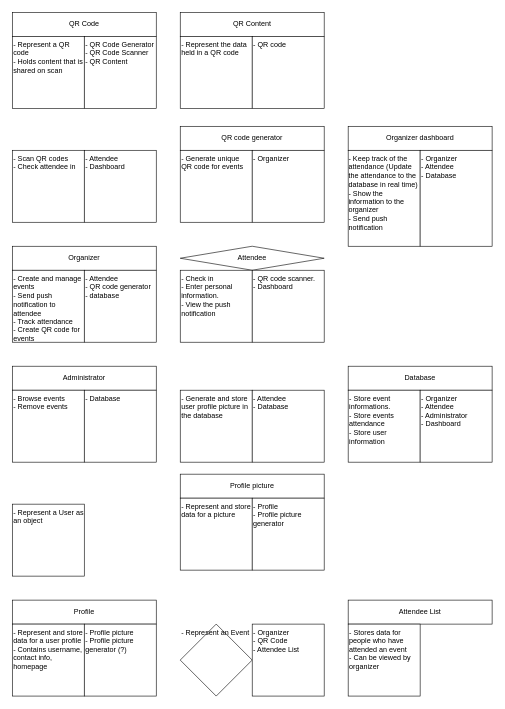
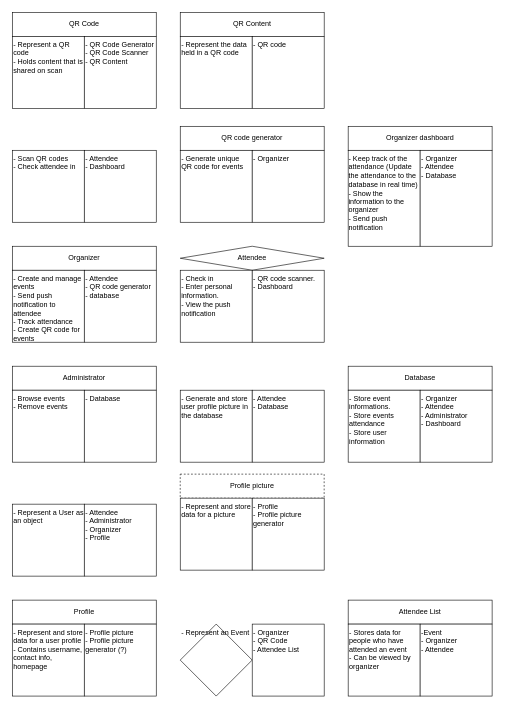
(252, 486) -> (252, 486)
none -> (120, 540)
none -> (456, 660)
